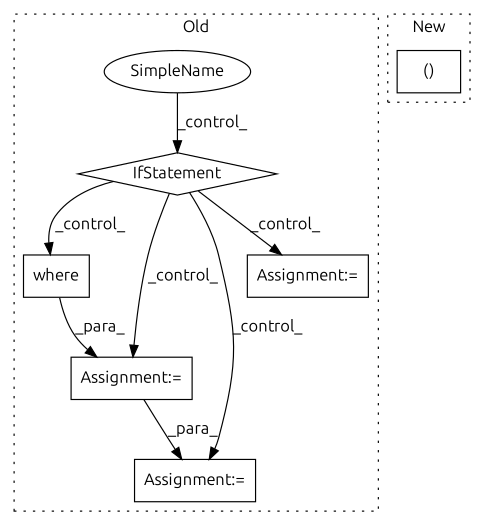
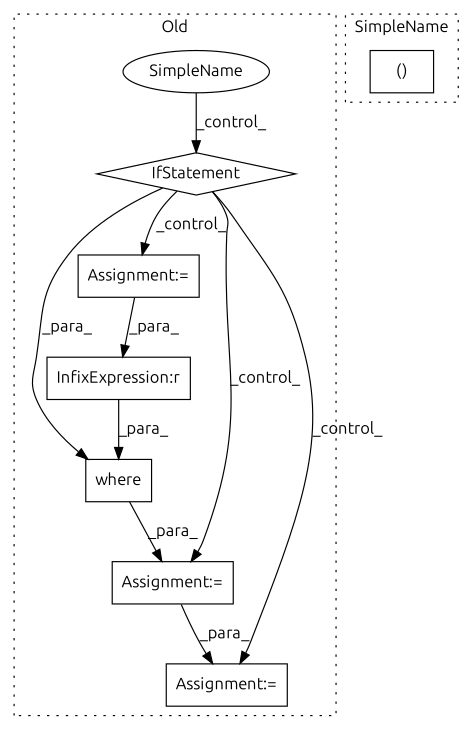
(429, 28) -> (402, 28)
(90, 225) -> (68, 327)
none -> (119, 378)
